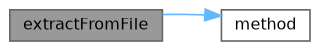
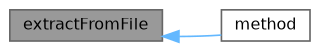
(184, 14) -> (200, 36)
